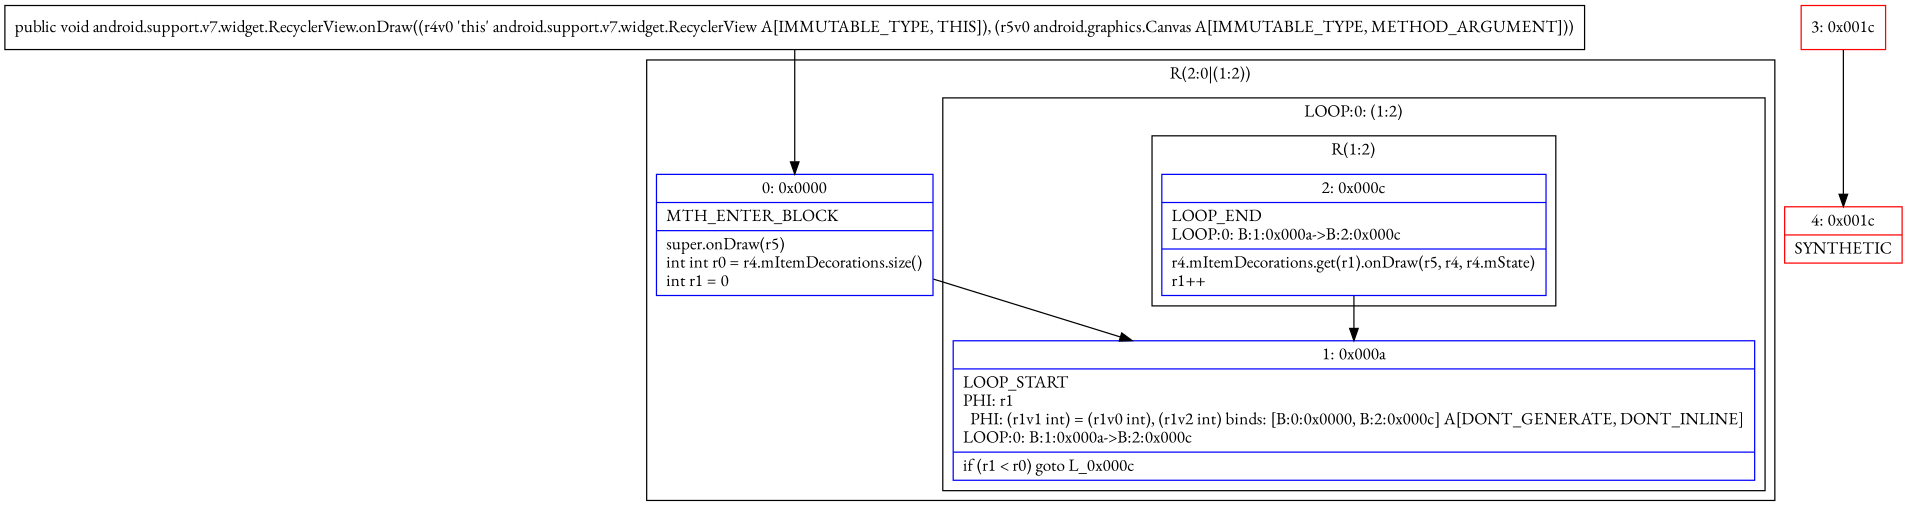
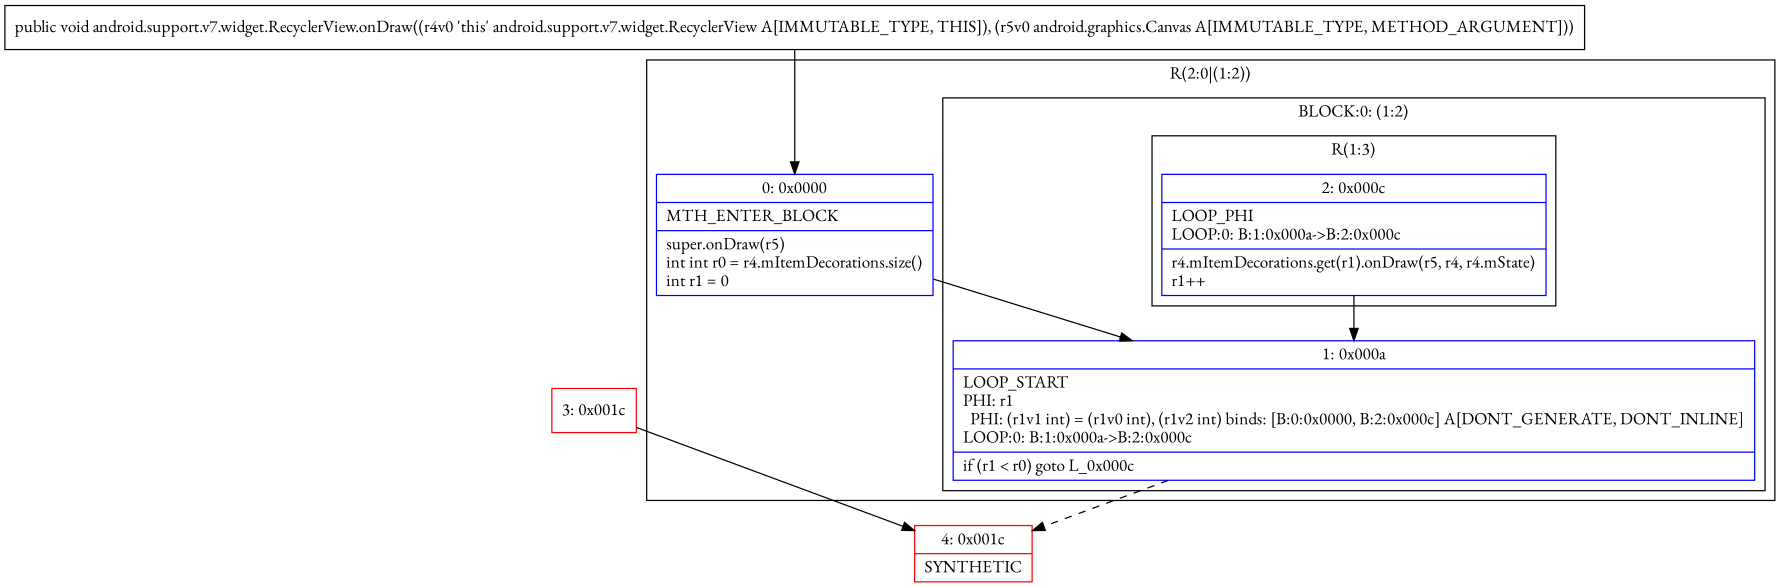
(1354, 112) -> (1354, 112)
(1354, 150) -> (1354, 150)
(1217, 216) -> (1213, 216)
none -> (1094, 508)
